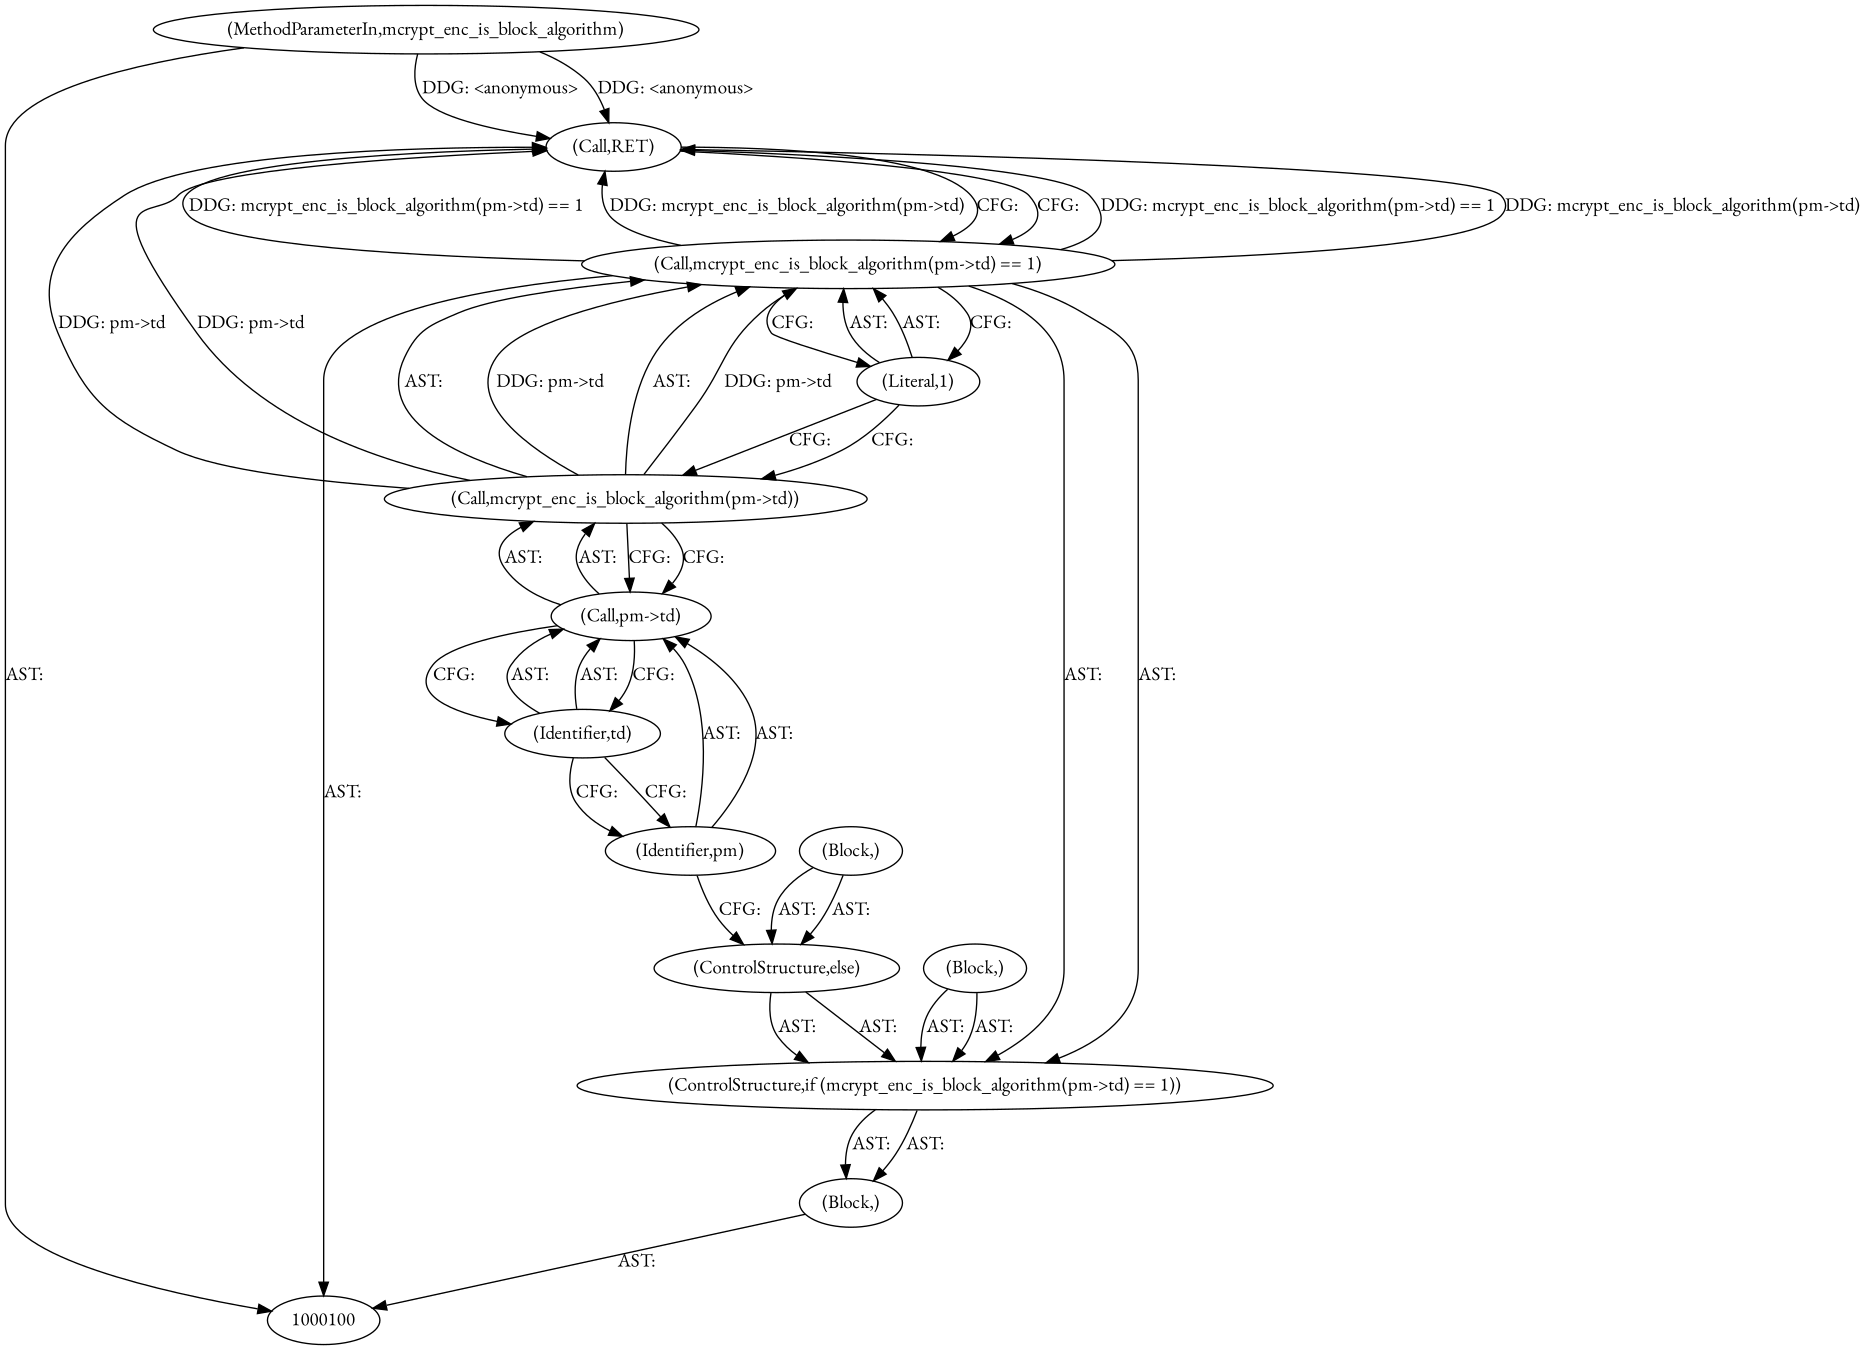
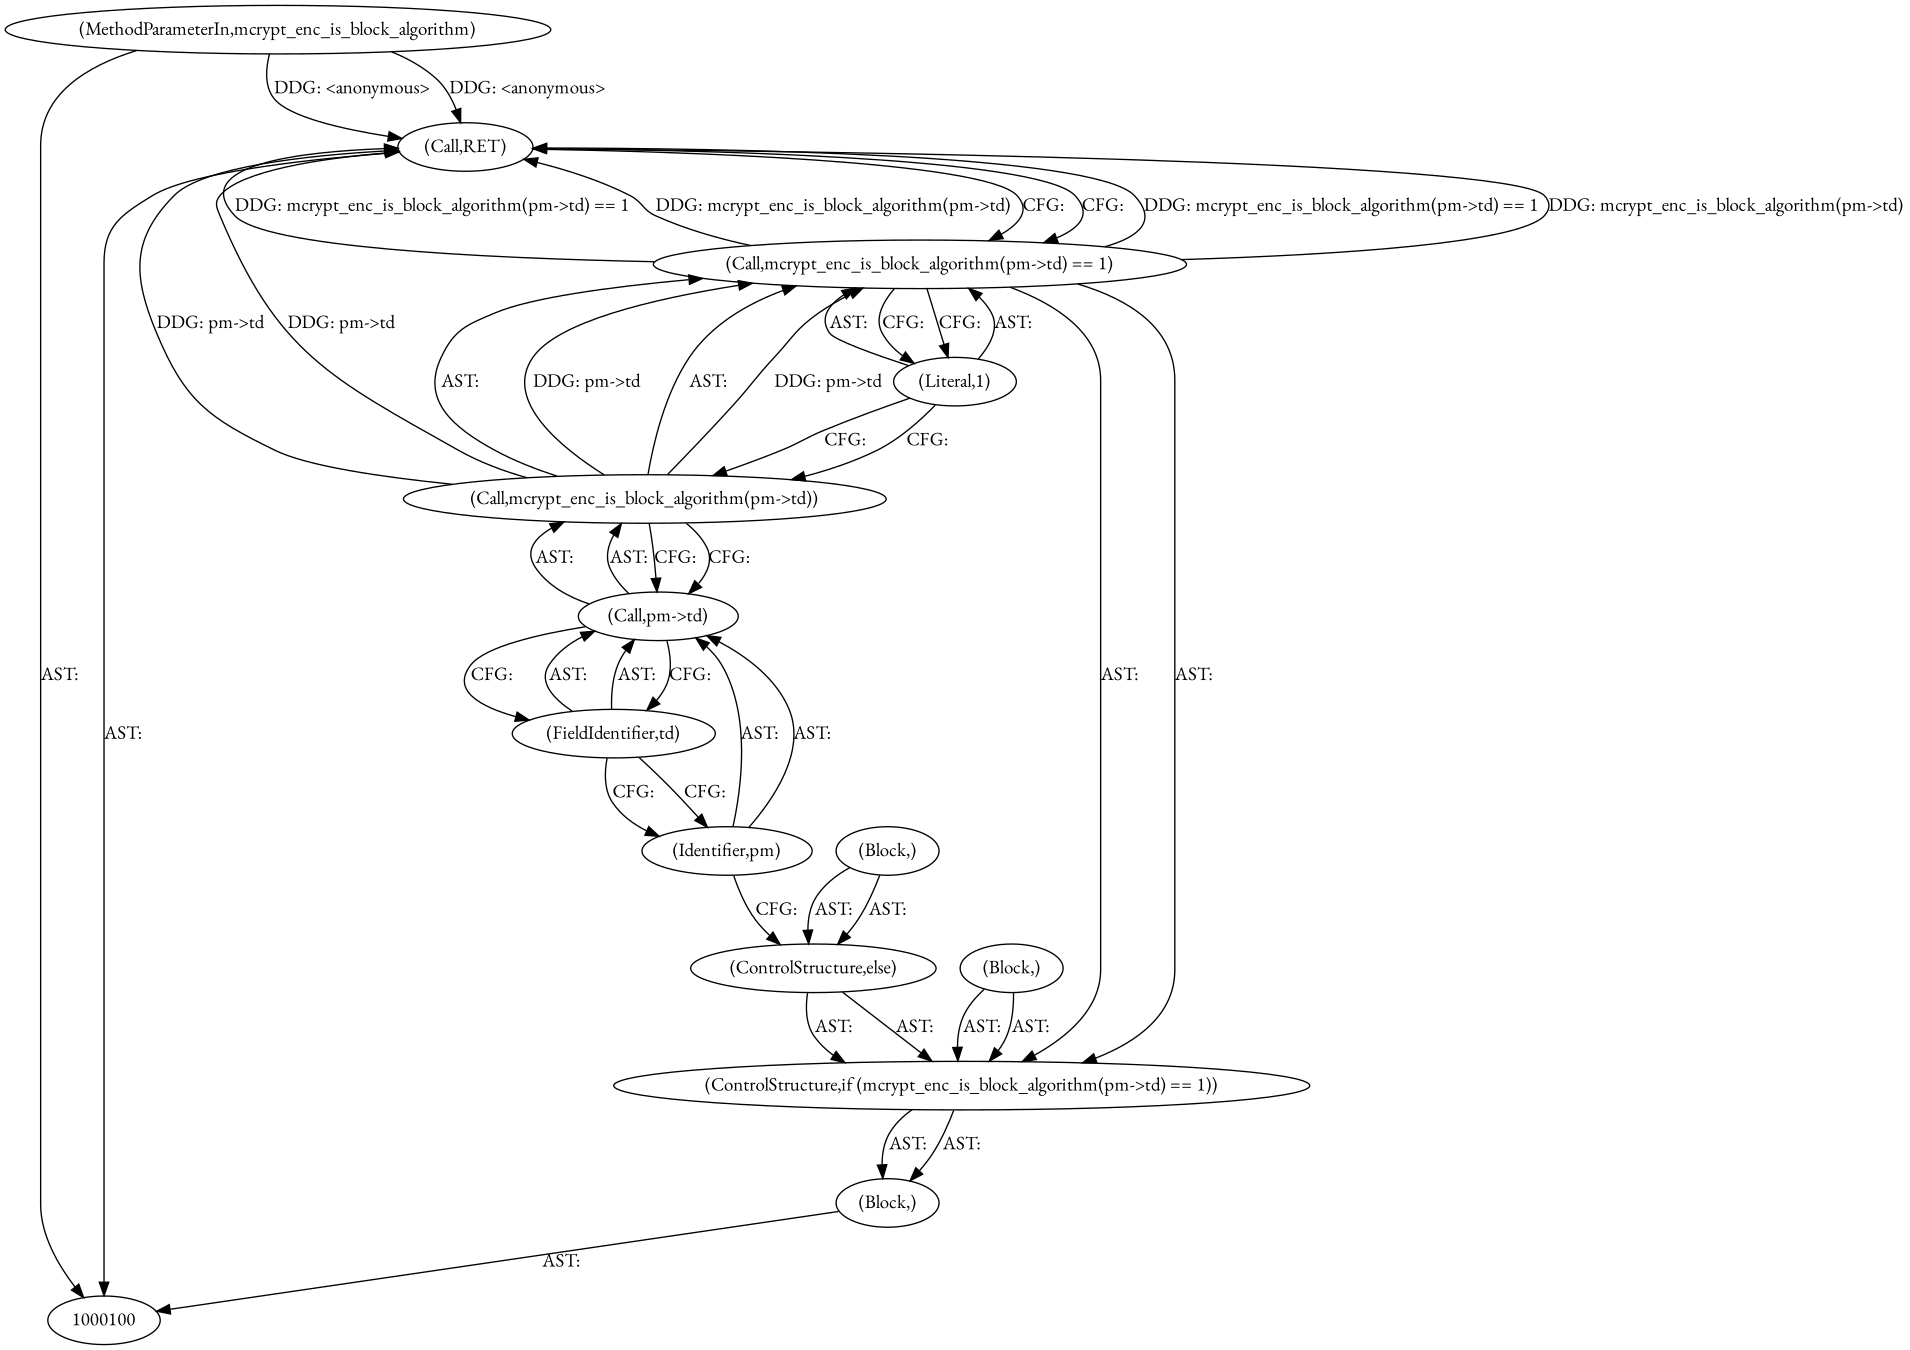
(324, 670) -> (104, 602)
(583, 734) -> (614, 734)
